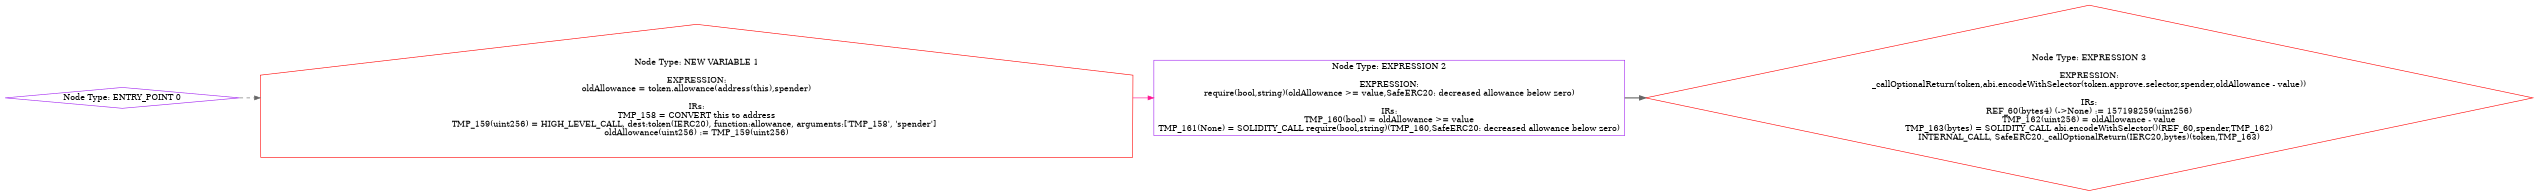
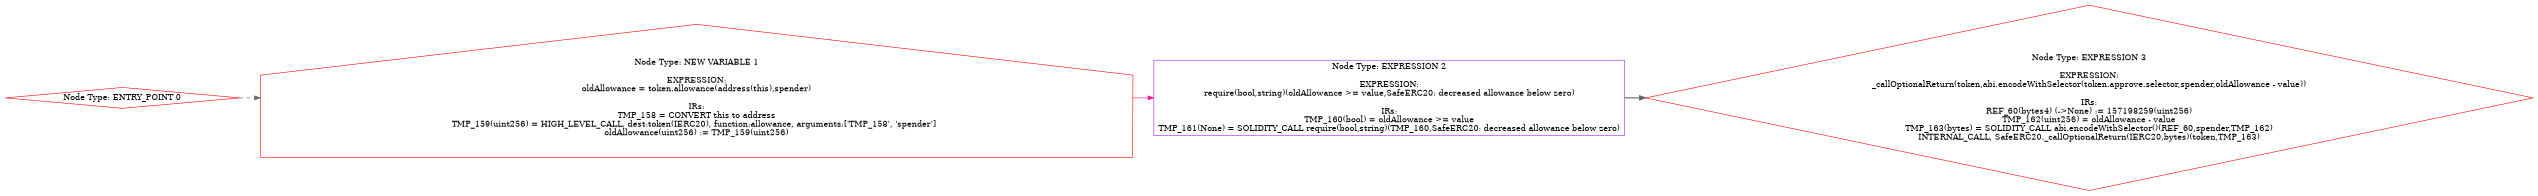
(122, 98) -> (122, 98)
